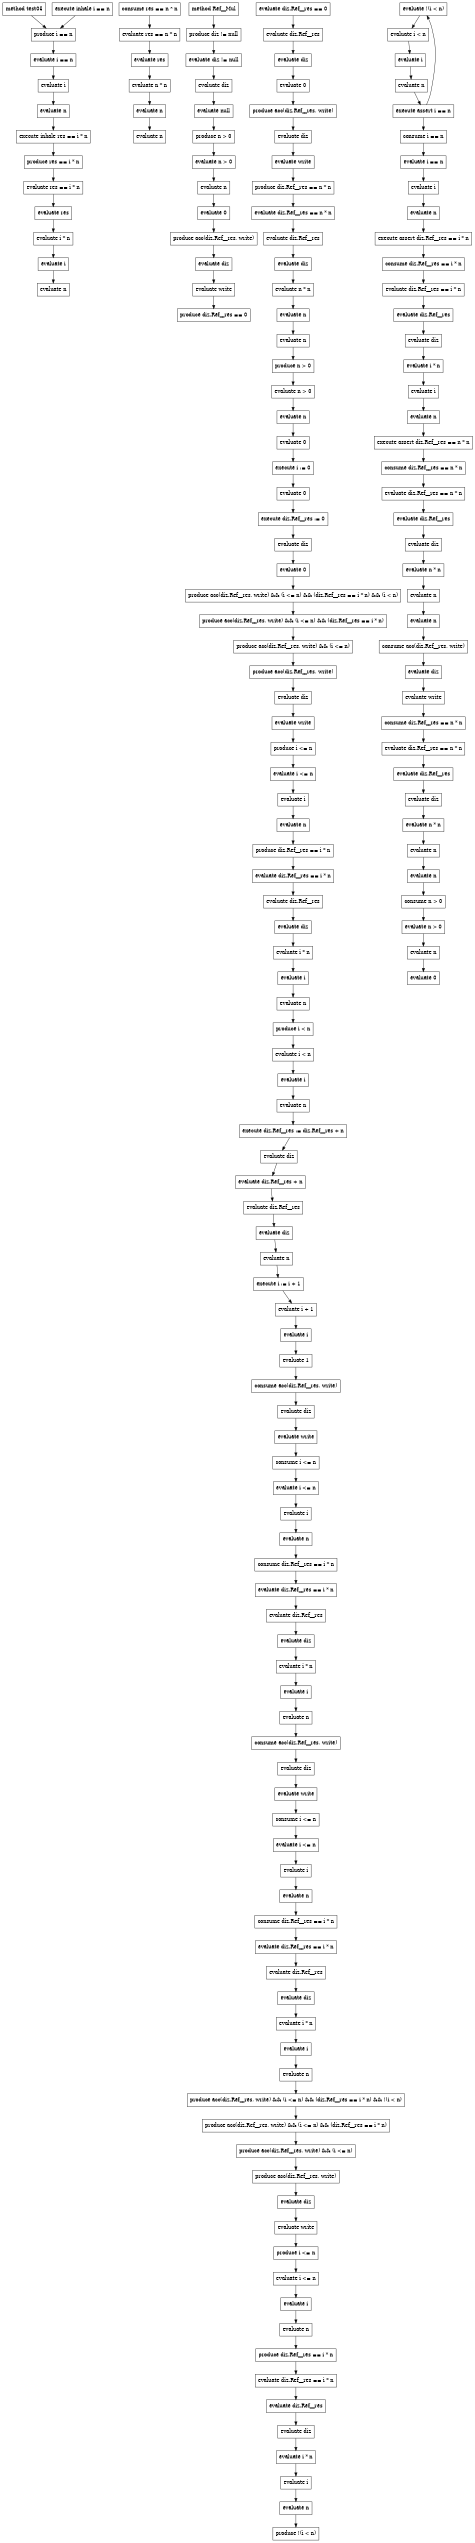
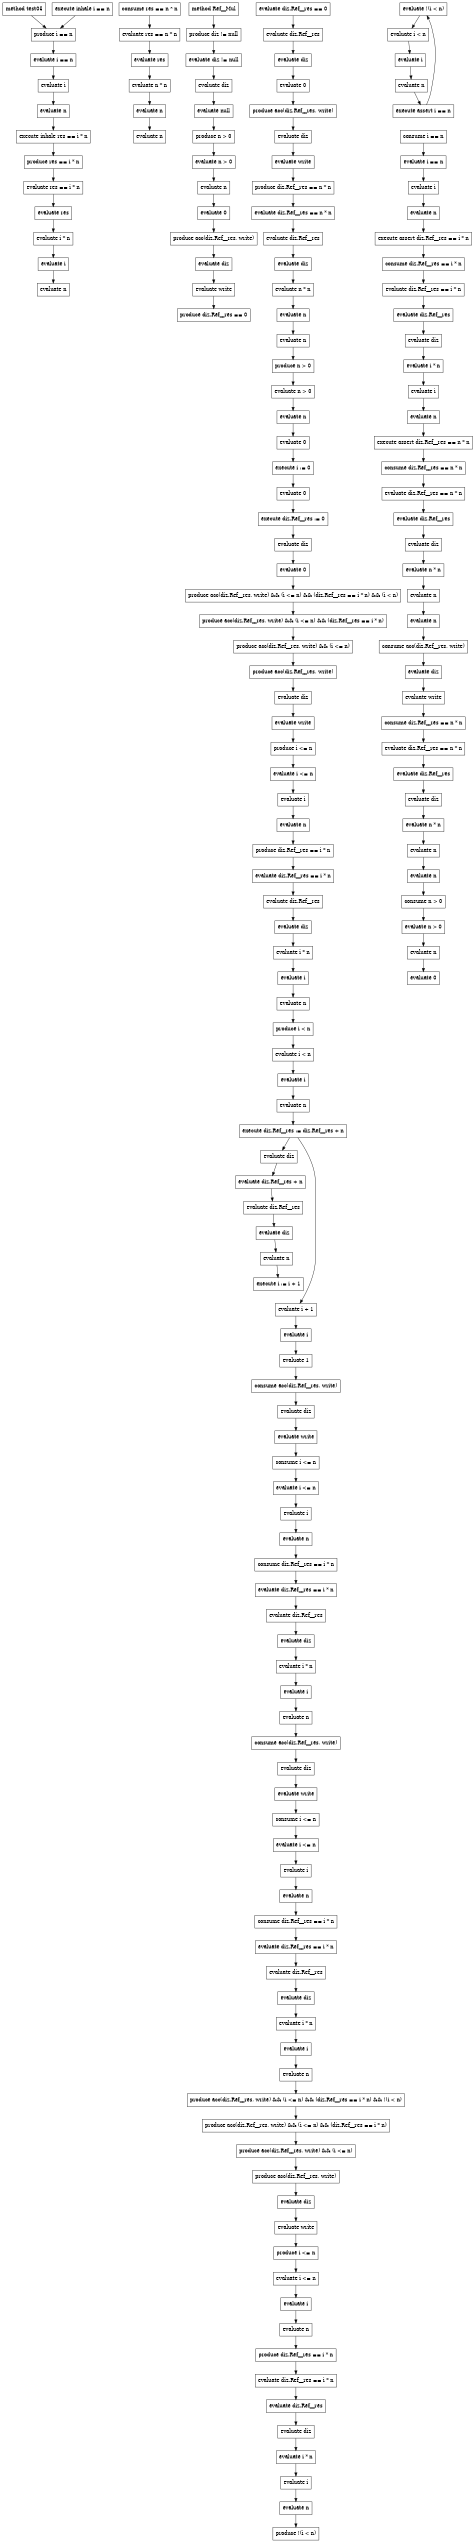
(423, 122) -> none
(286, 1296) -> (315, 1218)
